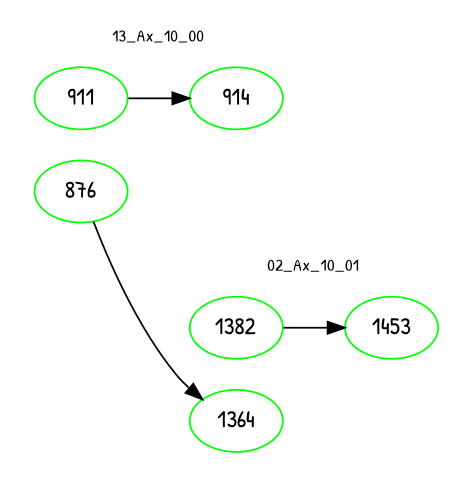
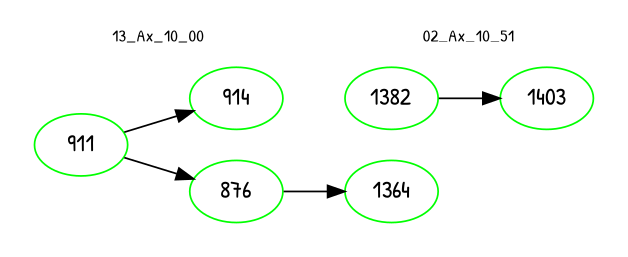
none -> (151, 166)
(314, 267) -> (469, 37)
(392, 328) -> (547, 98)
